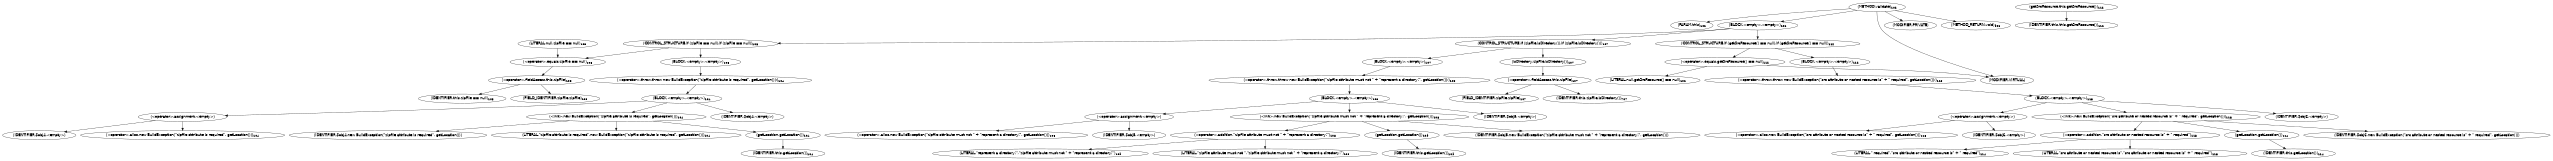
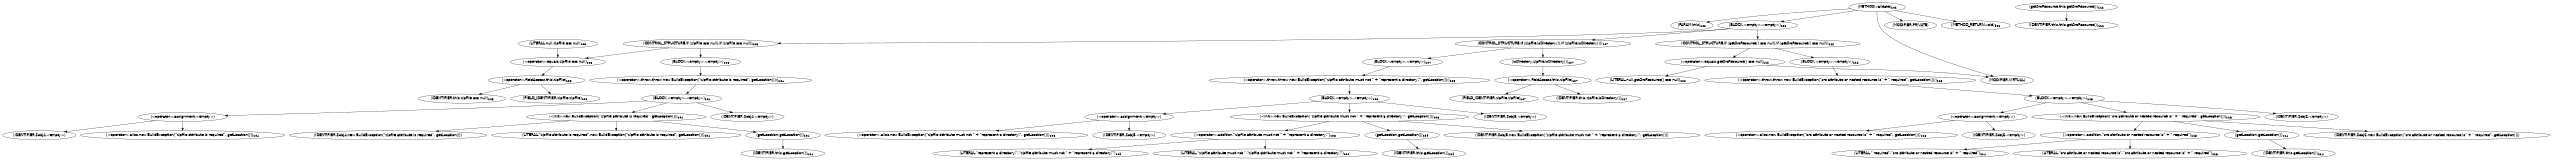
(1624, 98) -> (1624, 98)
